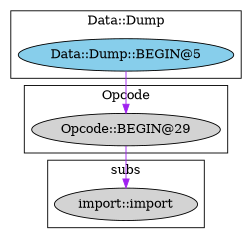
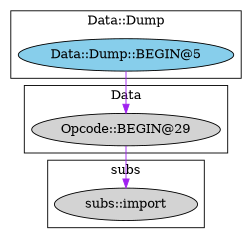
(126, 96) -> (126, 96)
(126, 204) -> (126, 204)
